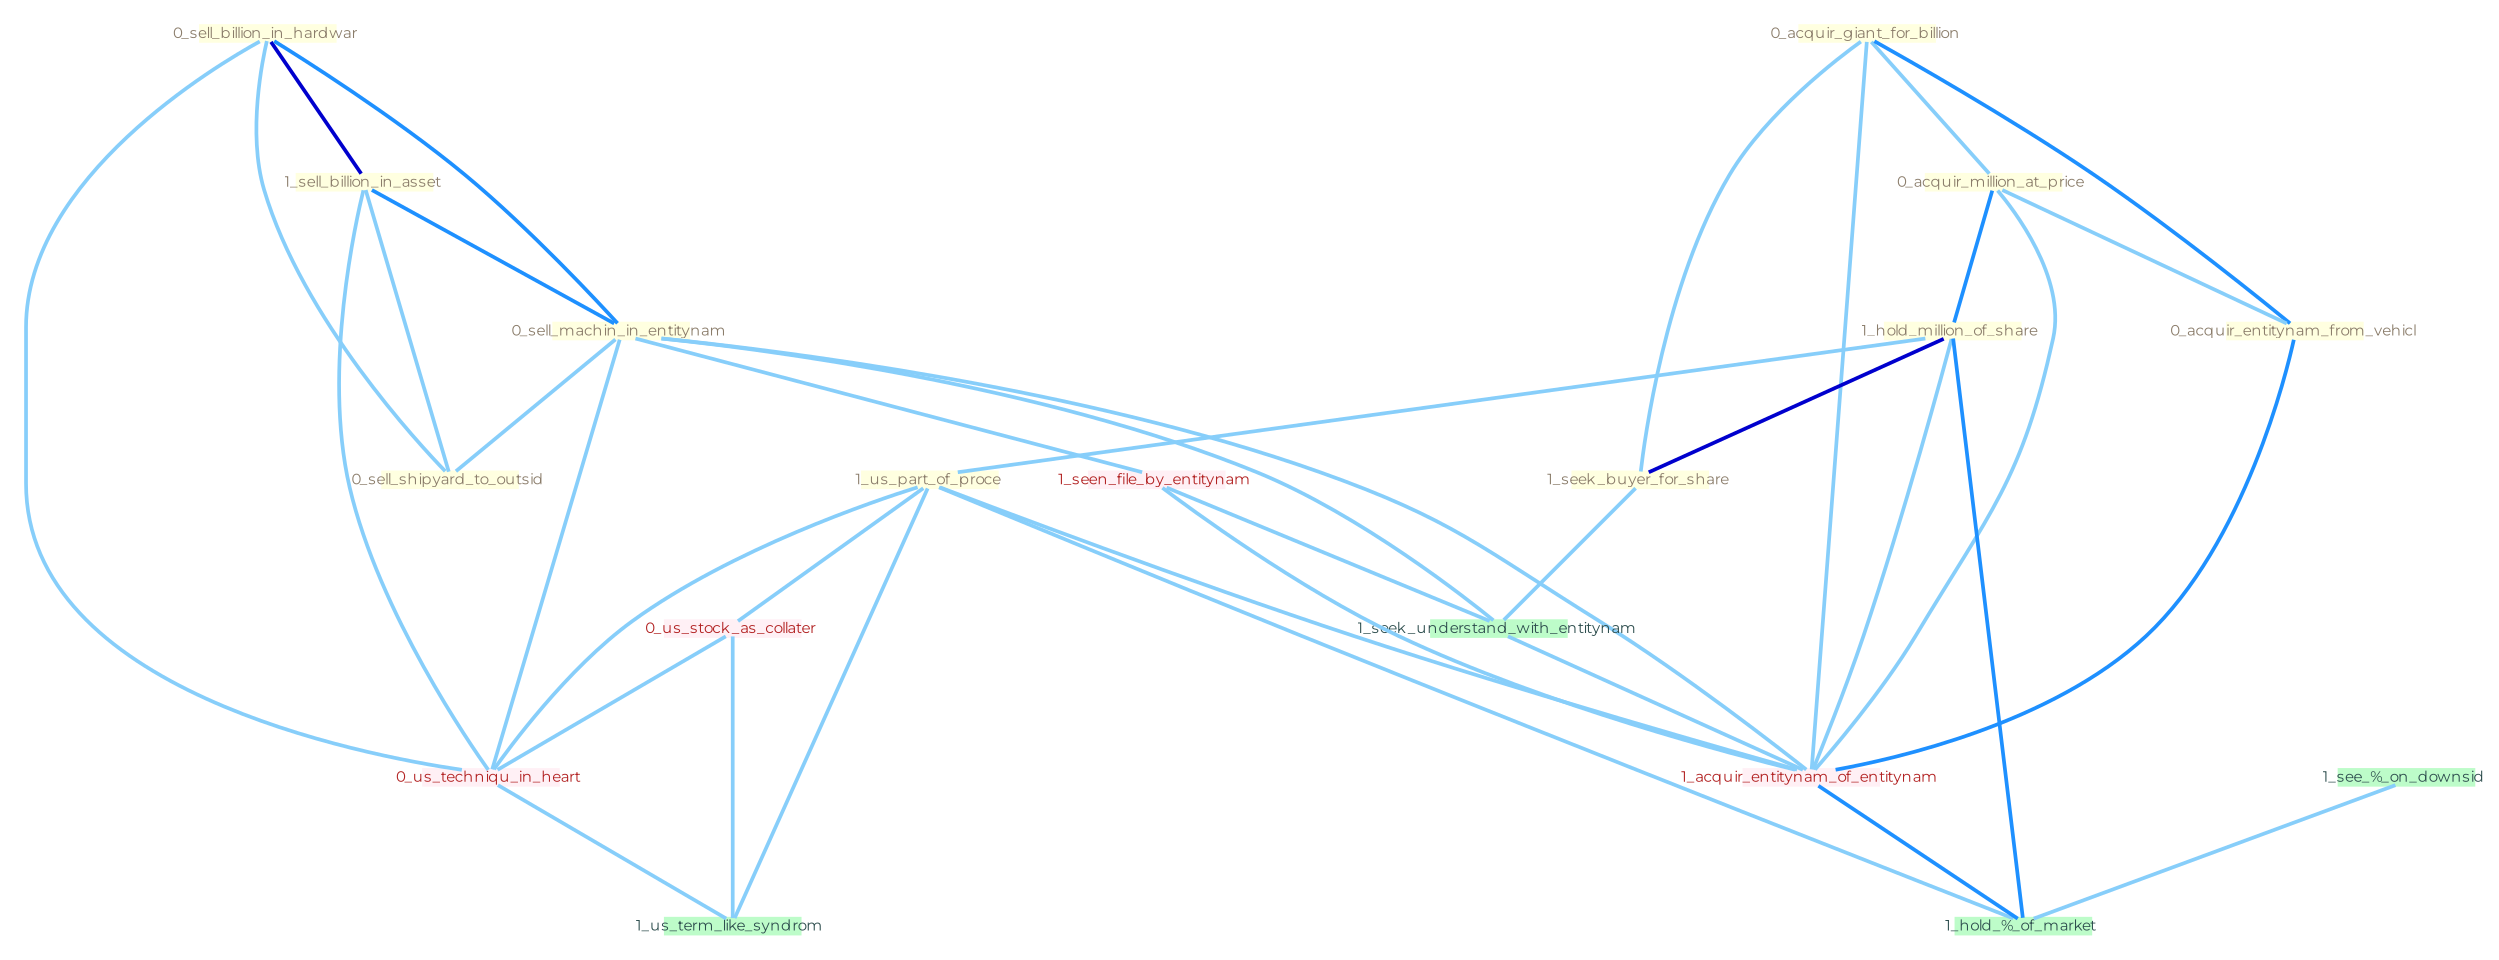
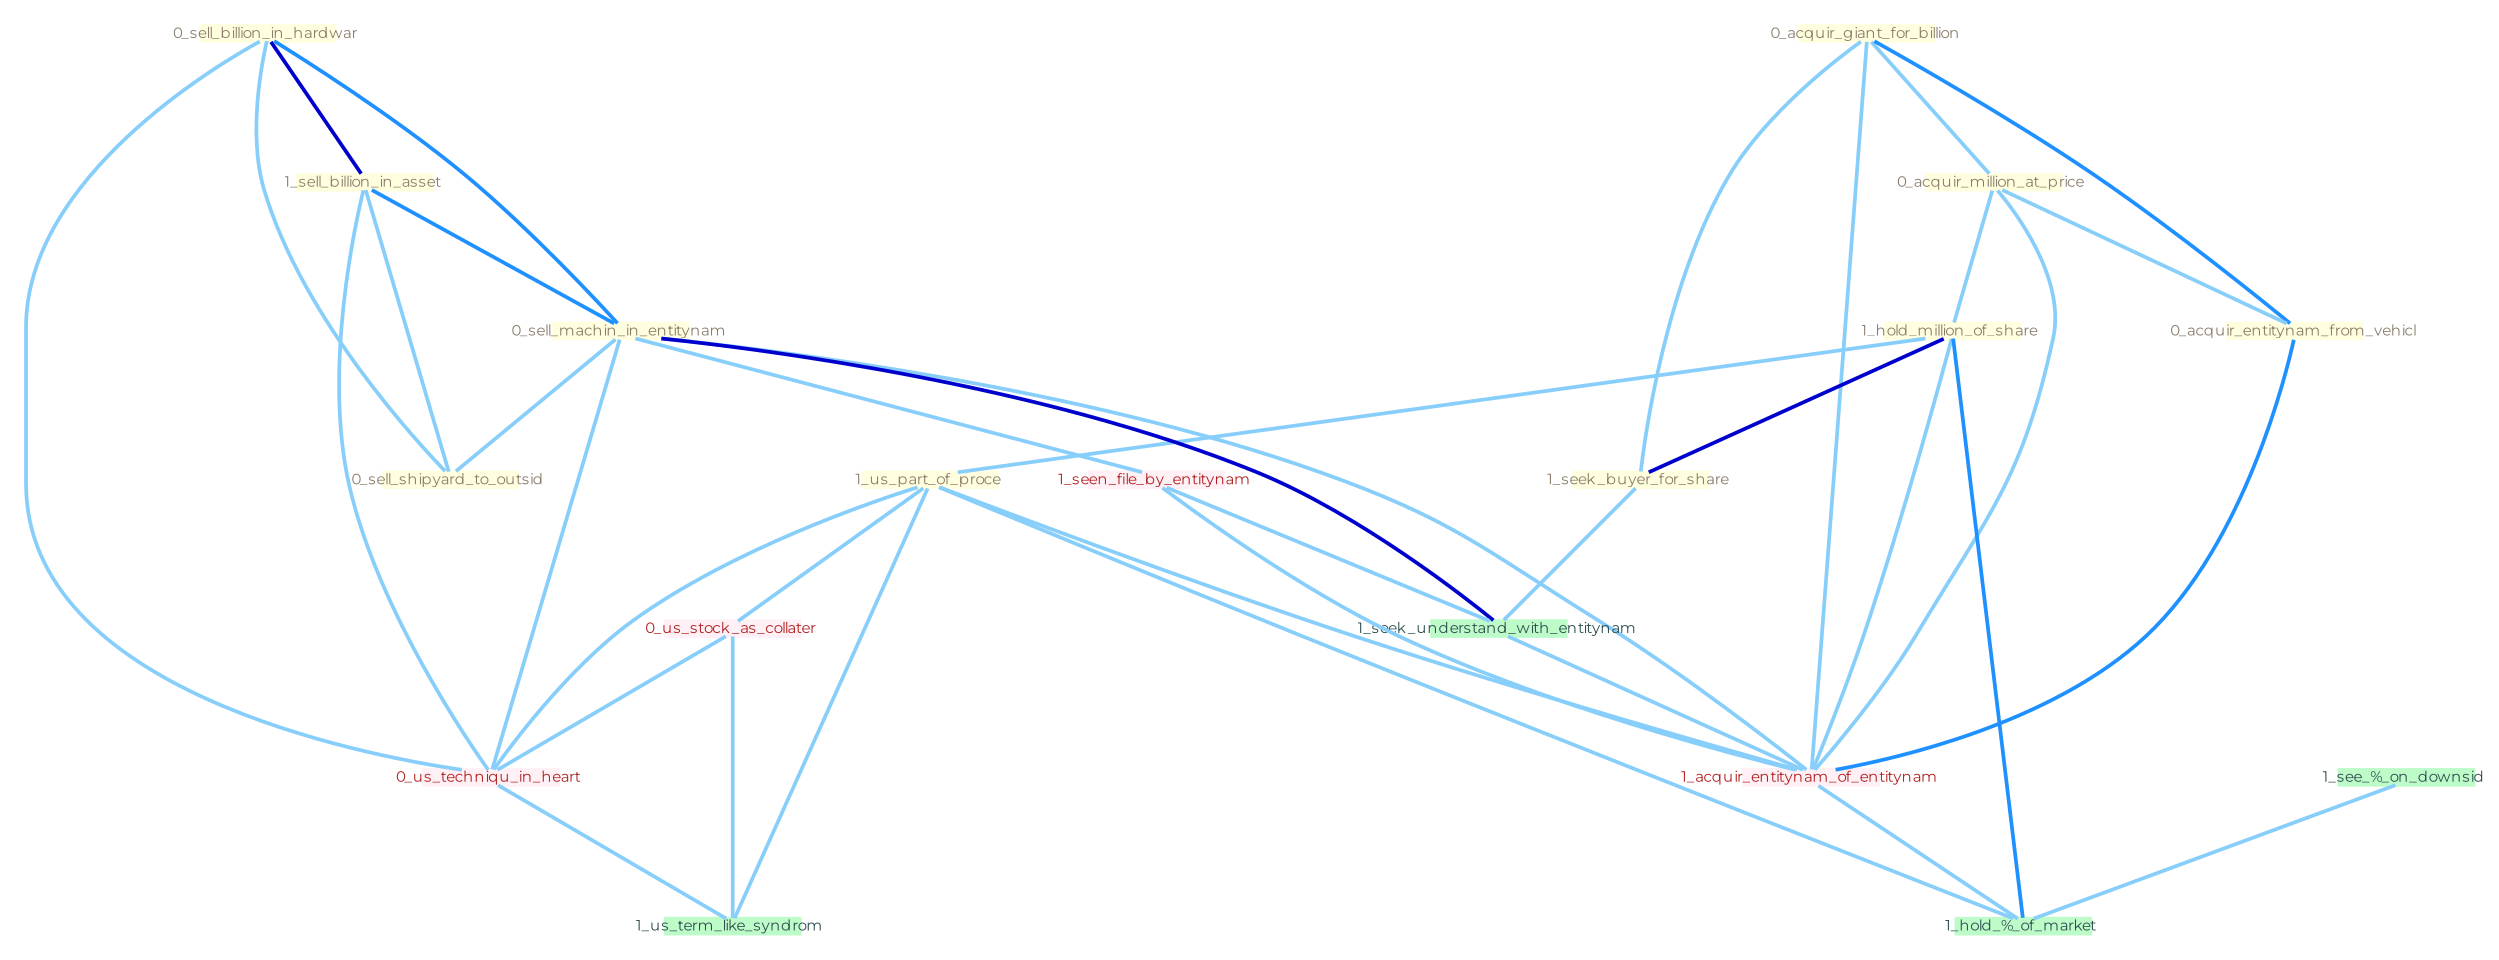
(1973, 257) -> (1973, 257)
(1288, 487) -> (1288, 487)
(1918, 852) -> (1918, 852)
